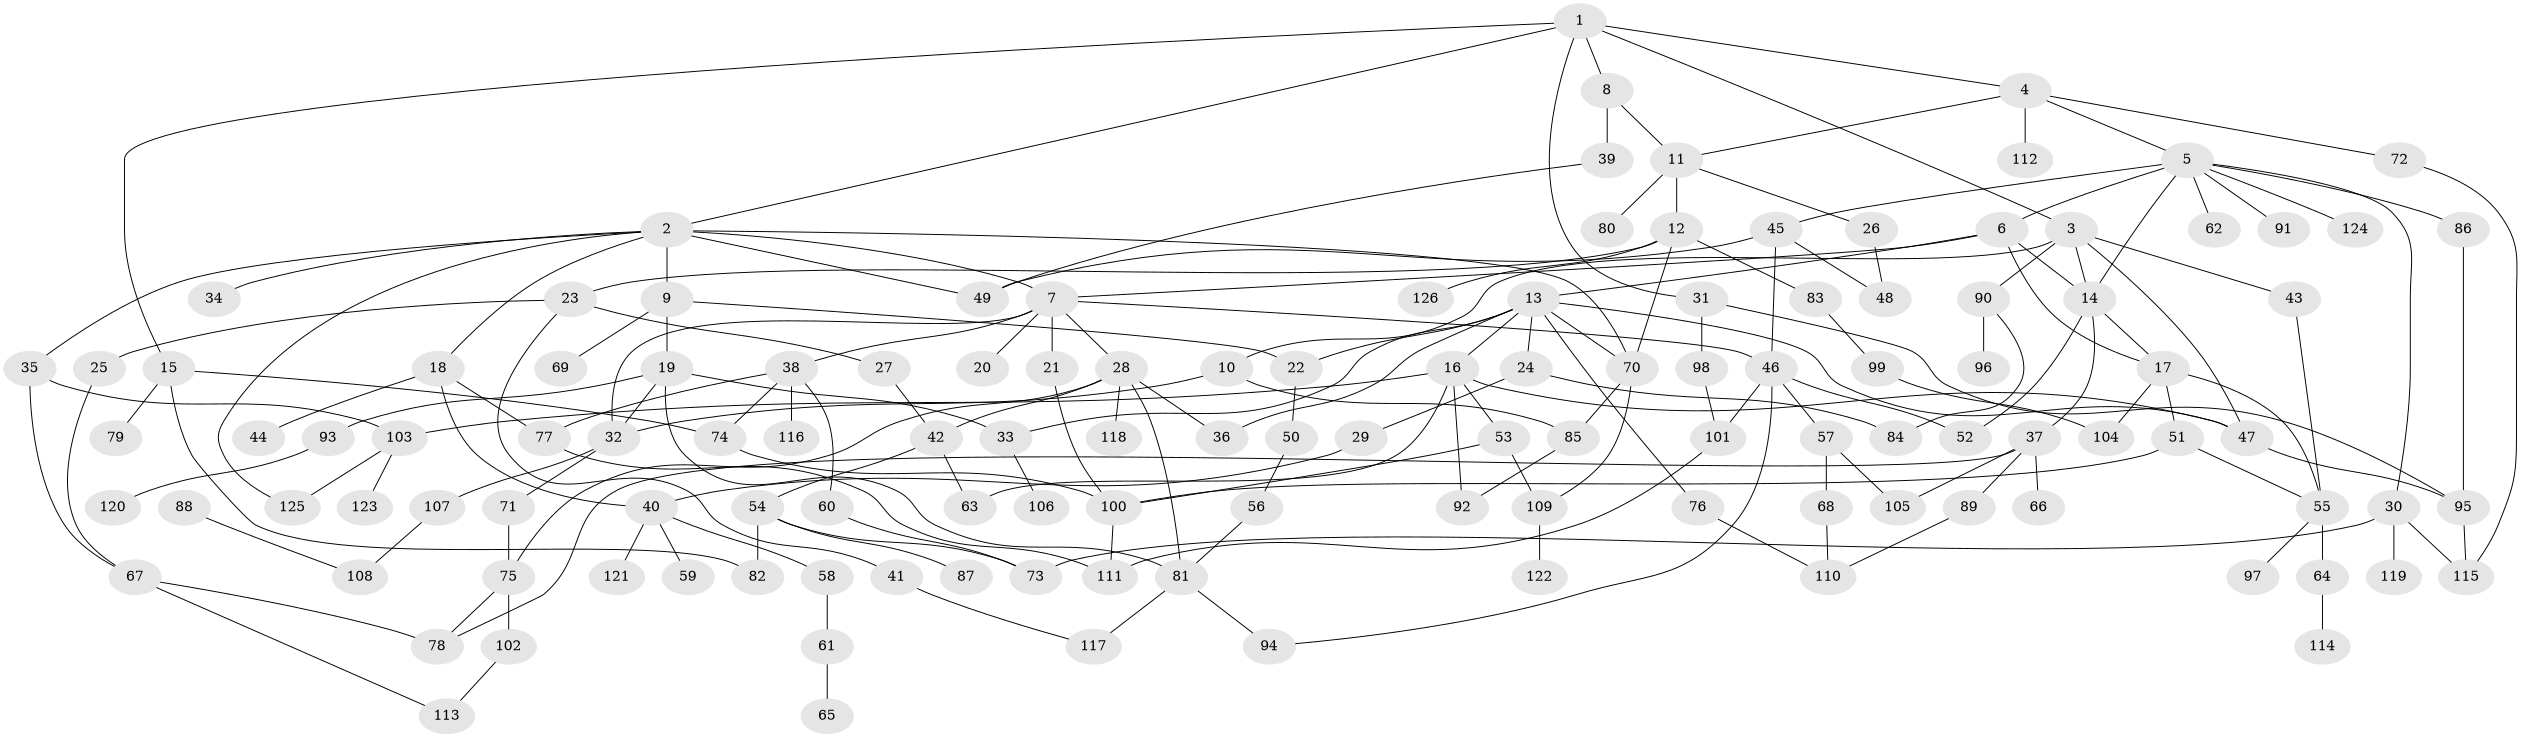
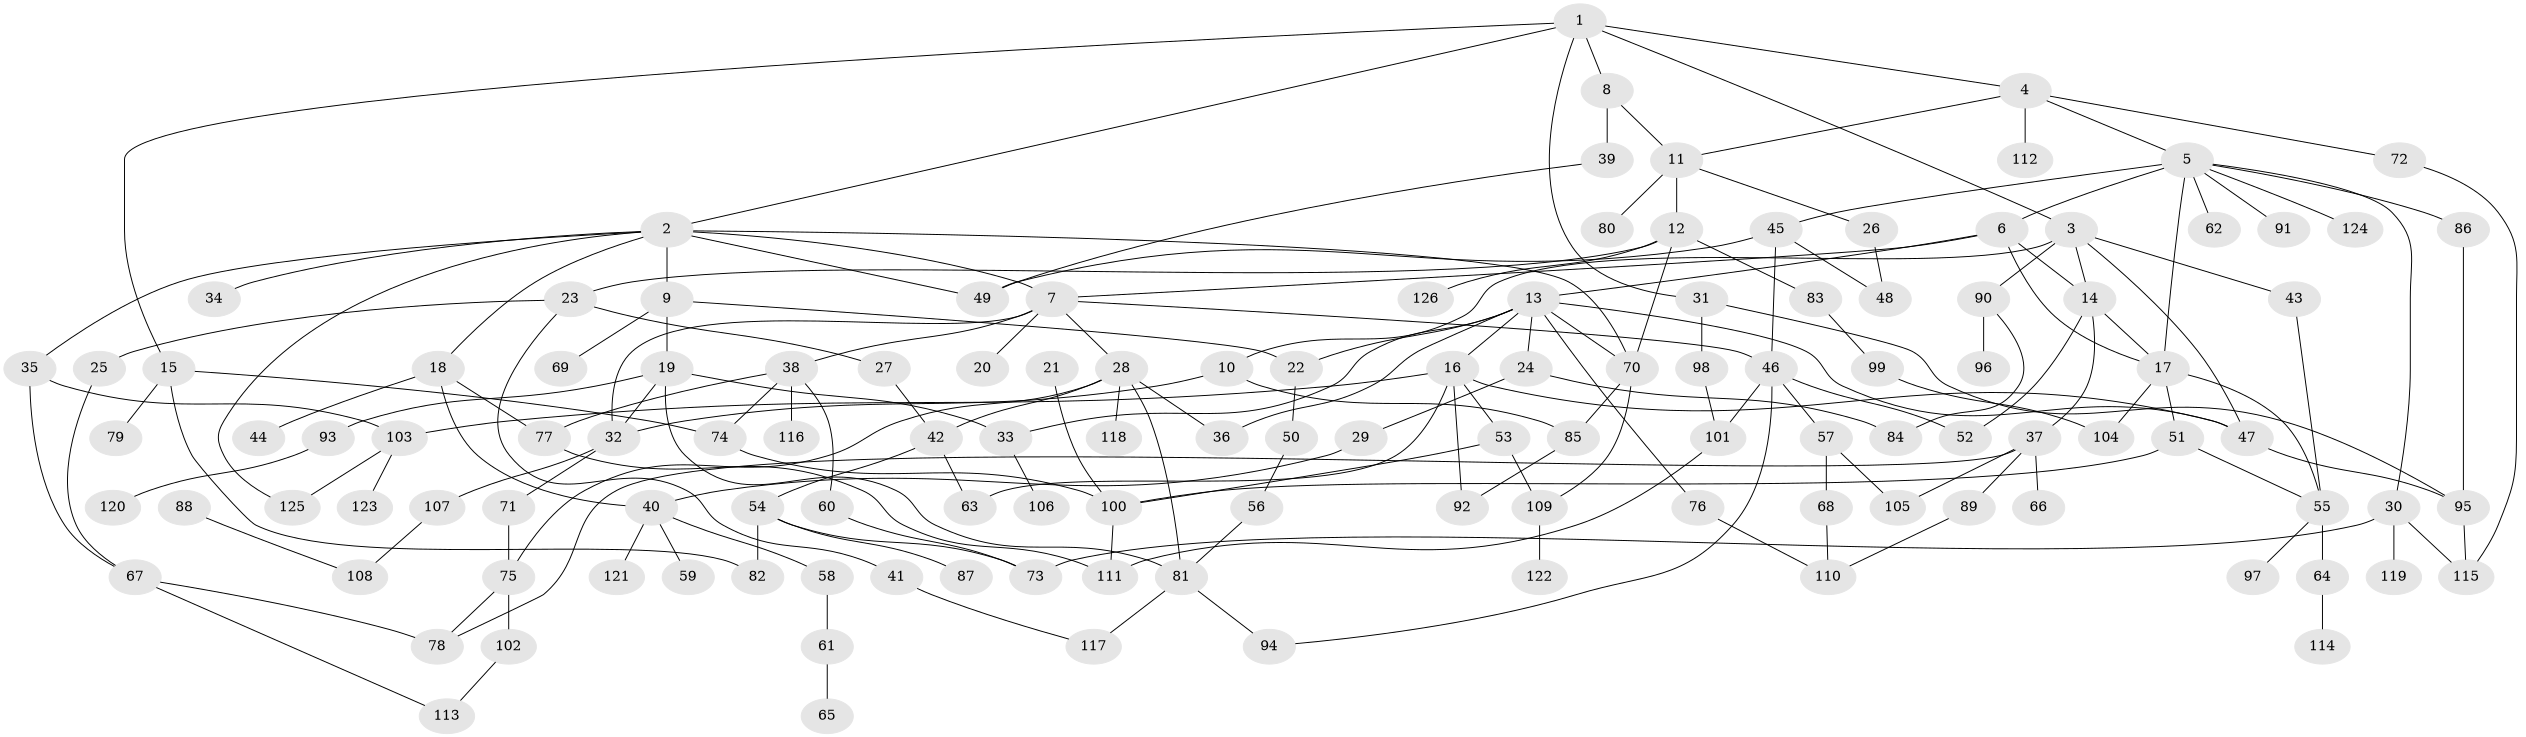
(2136, 228) -> (2173, 269)
(1052, 334) -> none
